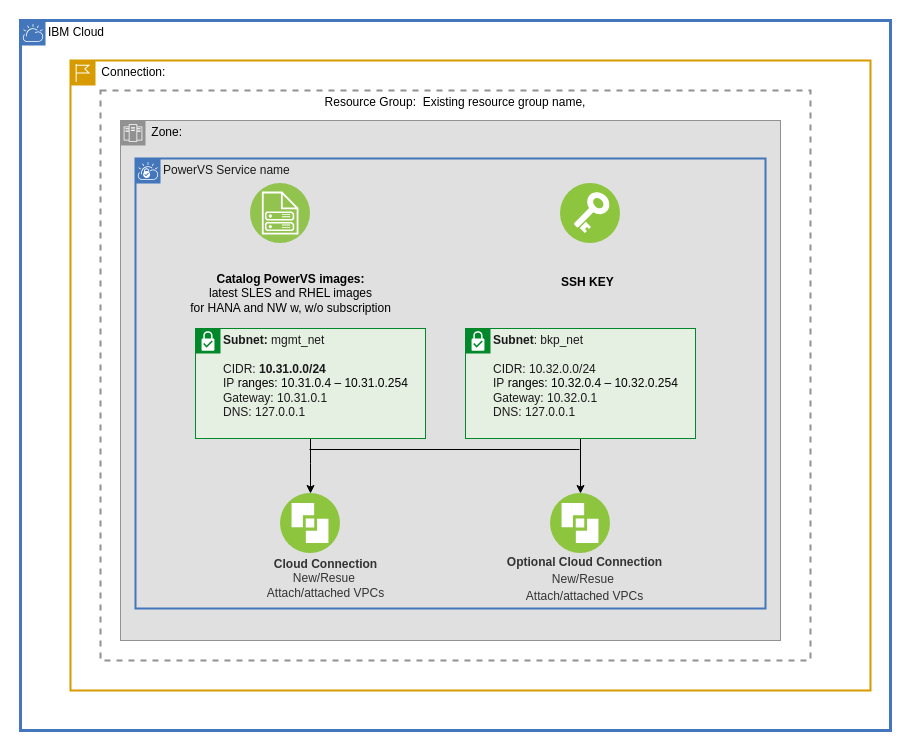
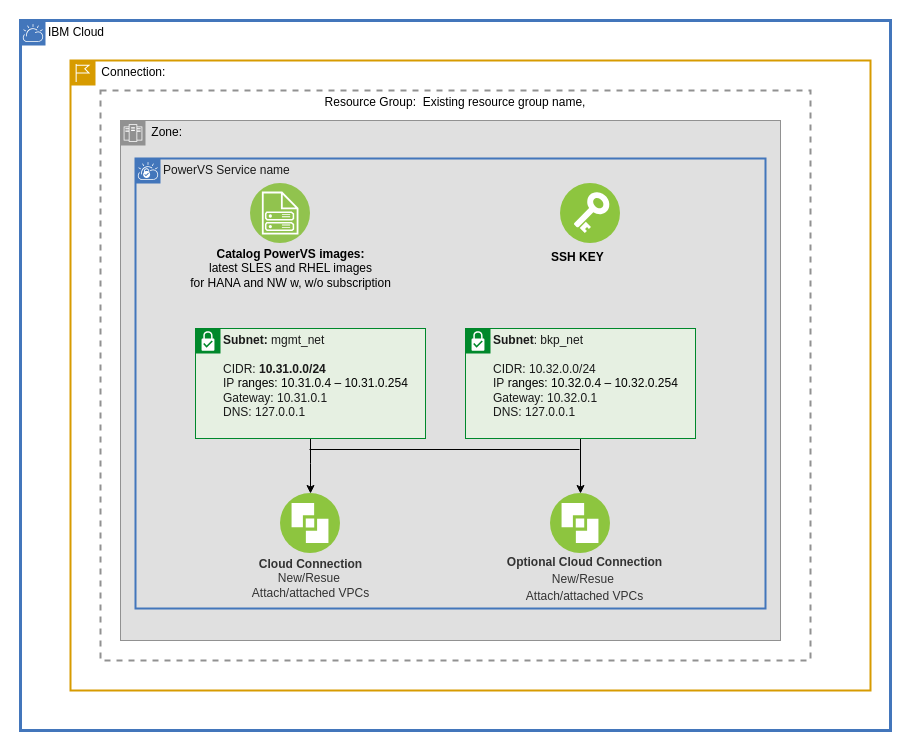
(595, 281) -> (585, 256)
(291, 294) -> (291, 269)
(326, 579) -> (311, 579)
